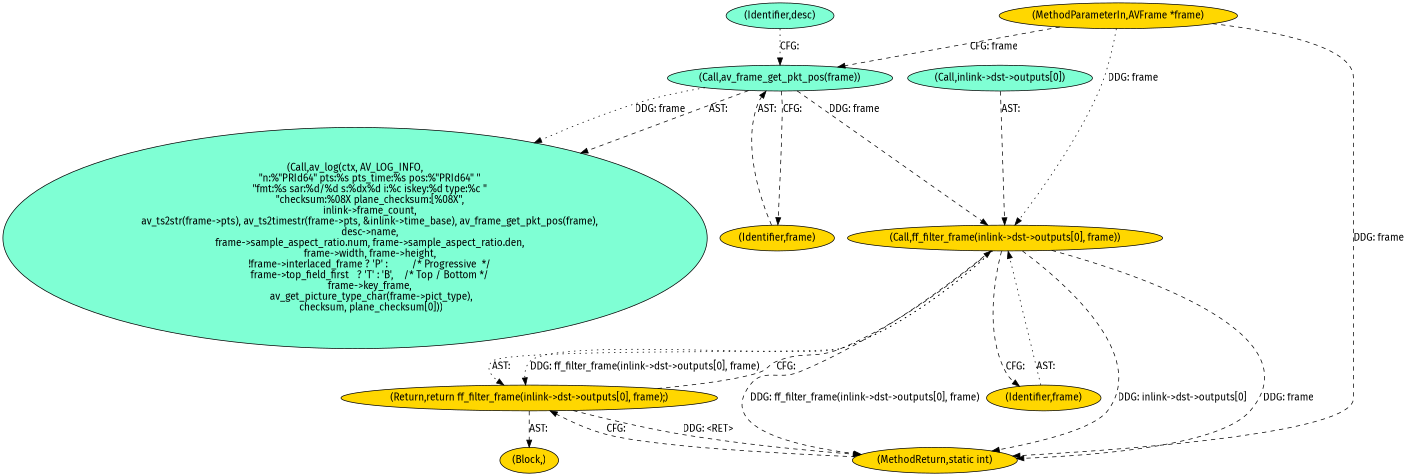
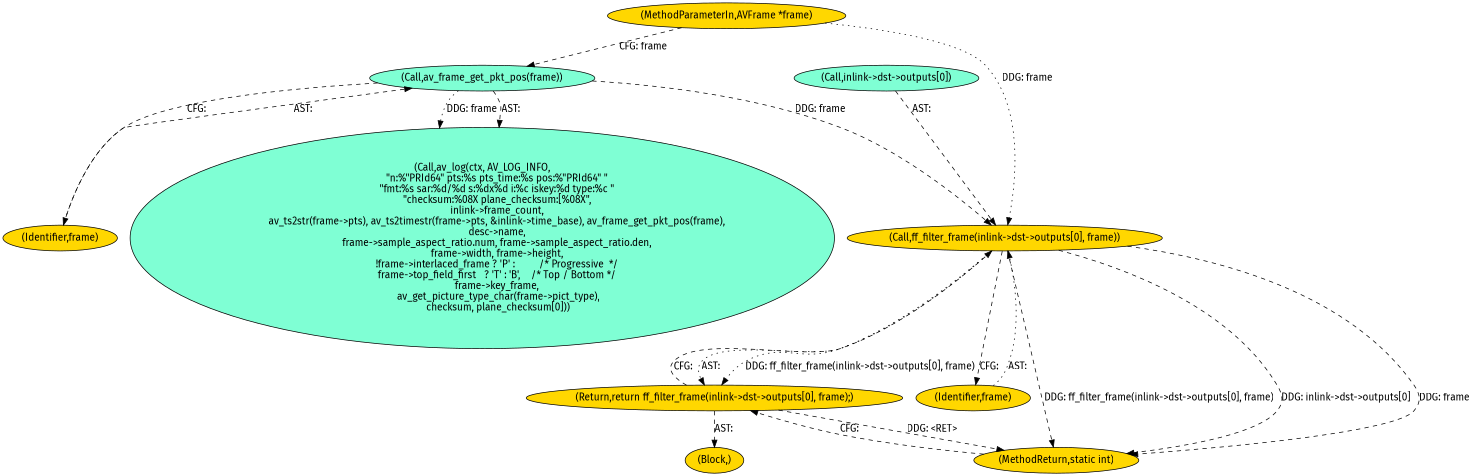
(780, 16) -> none
(1353, 331) -> none
